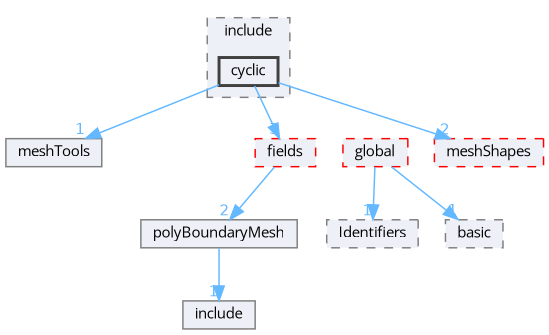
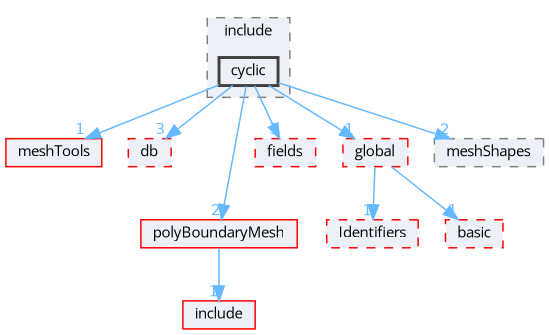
none -> (305, 108)
(54, 153) -> (54, 153)
none -> (150, 153)
(489, 153) -> (489, 153)
(257, 188) -> (235, 145)
(219, 234) -> (219, 234)
(372, 234) -> (372, 234)
(474, 234) -> (474, 234)
(219, 315) -> (219, 315)
